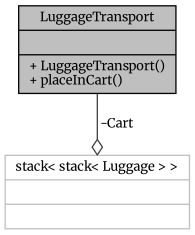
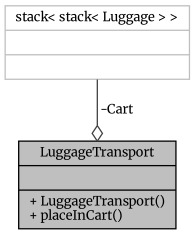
(97, 116) -> (97, 102)
